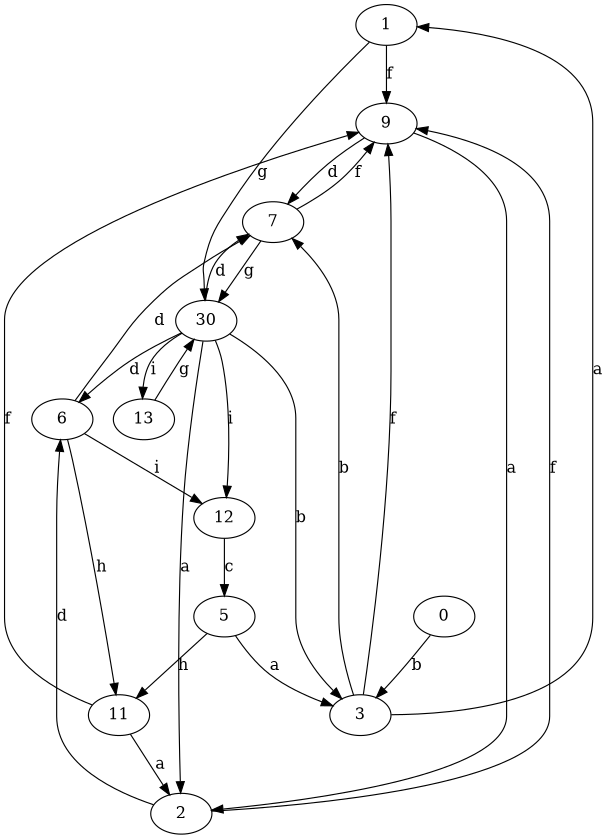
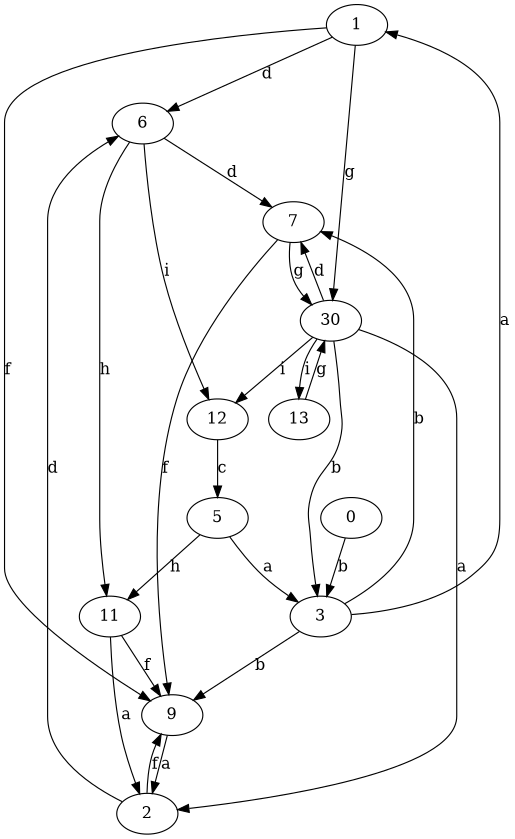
(328, 164) -> none
(132, 360) -> (255, 72)
(393, 419) -> (261, 666)
